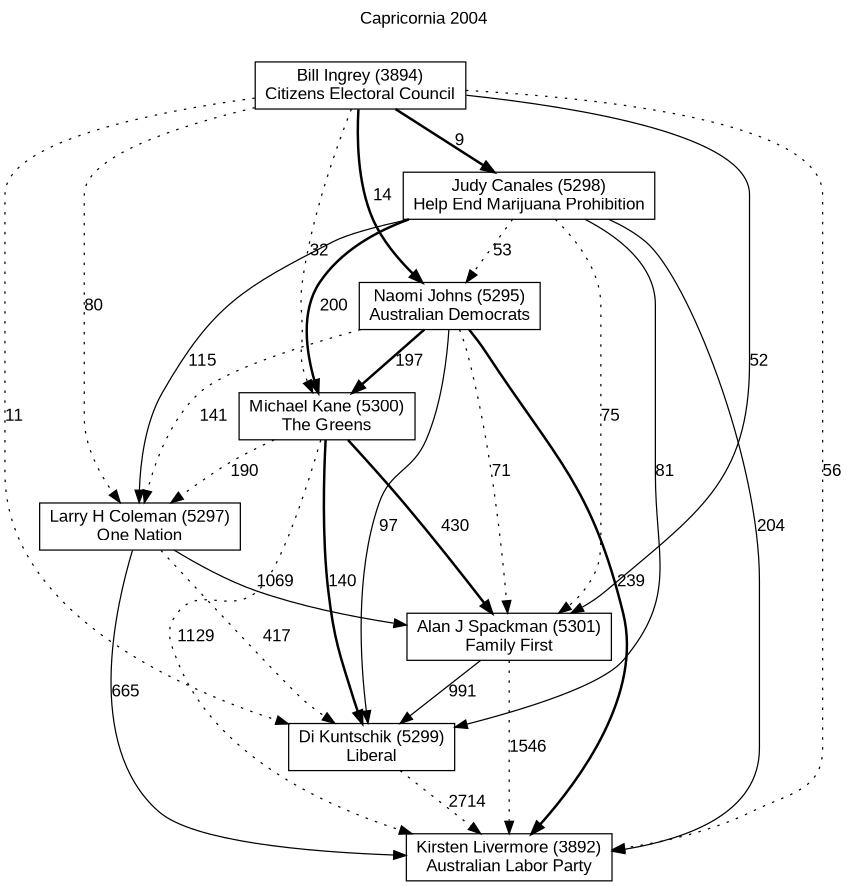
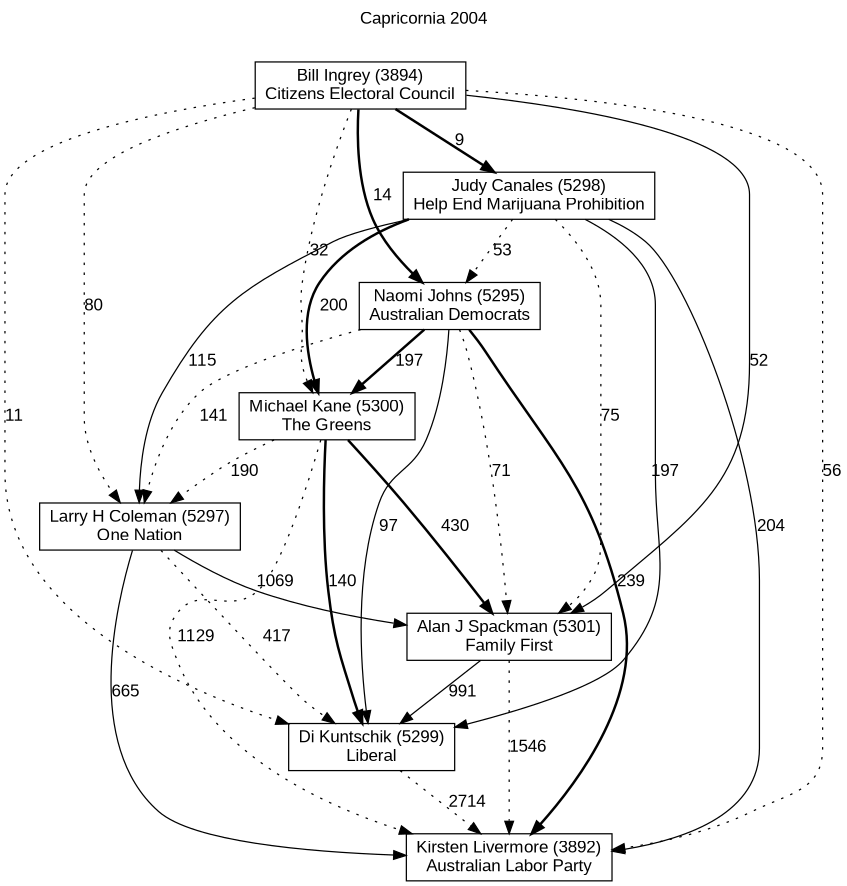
(665, 471) -> (665, 471)
